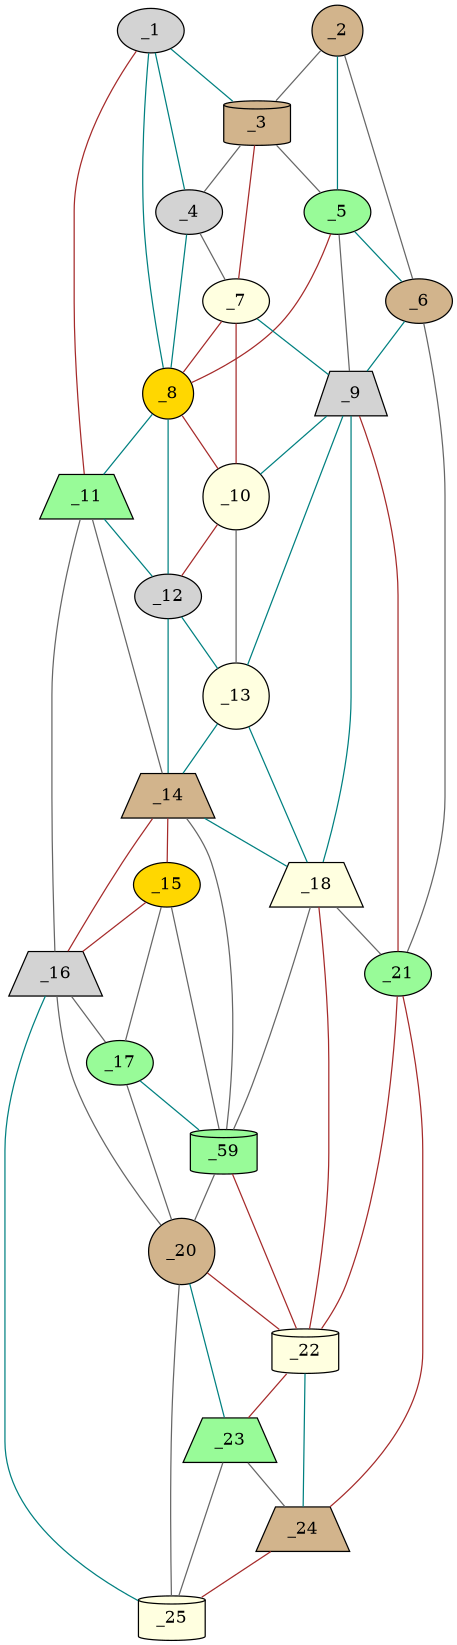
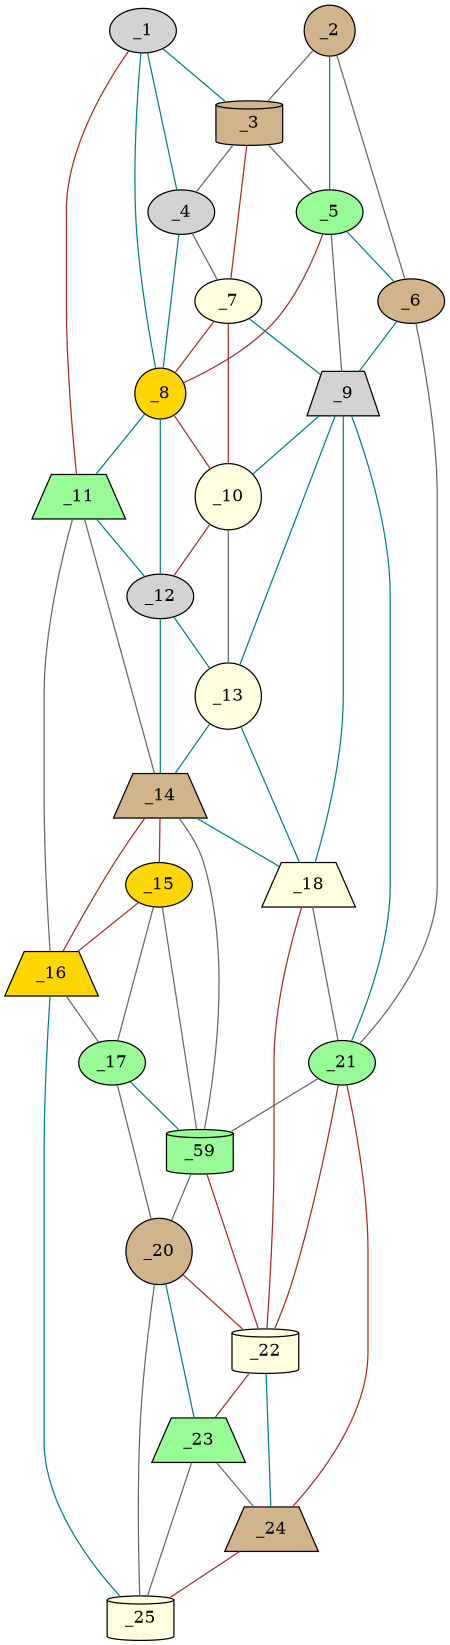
(398, 681) -> (390, 729)
(56, 974) -> (52, 974)
(275, 1020) -> (281, 1101)
(91, 1119) -> none
